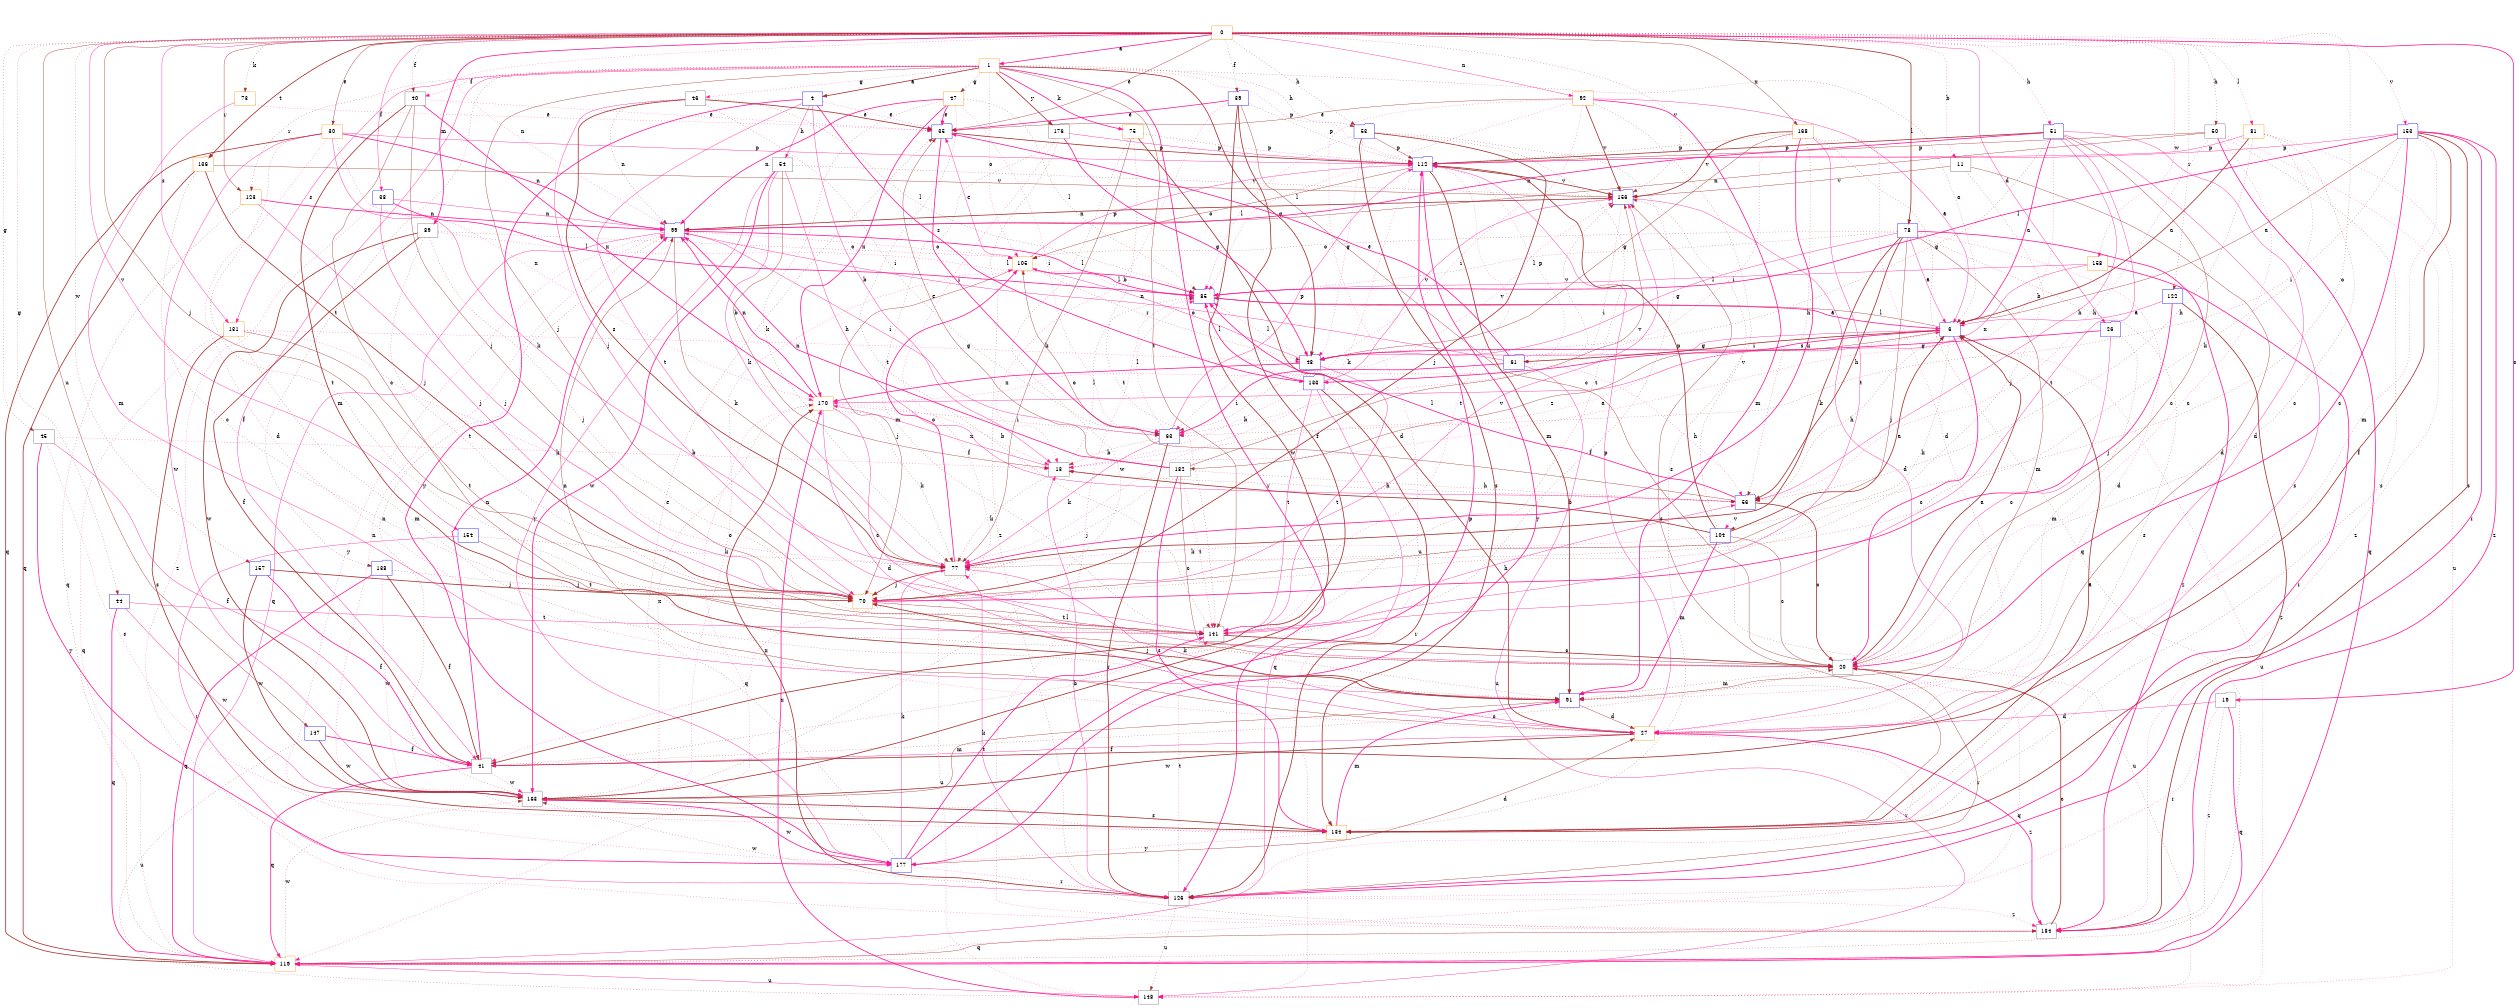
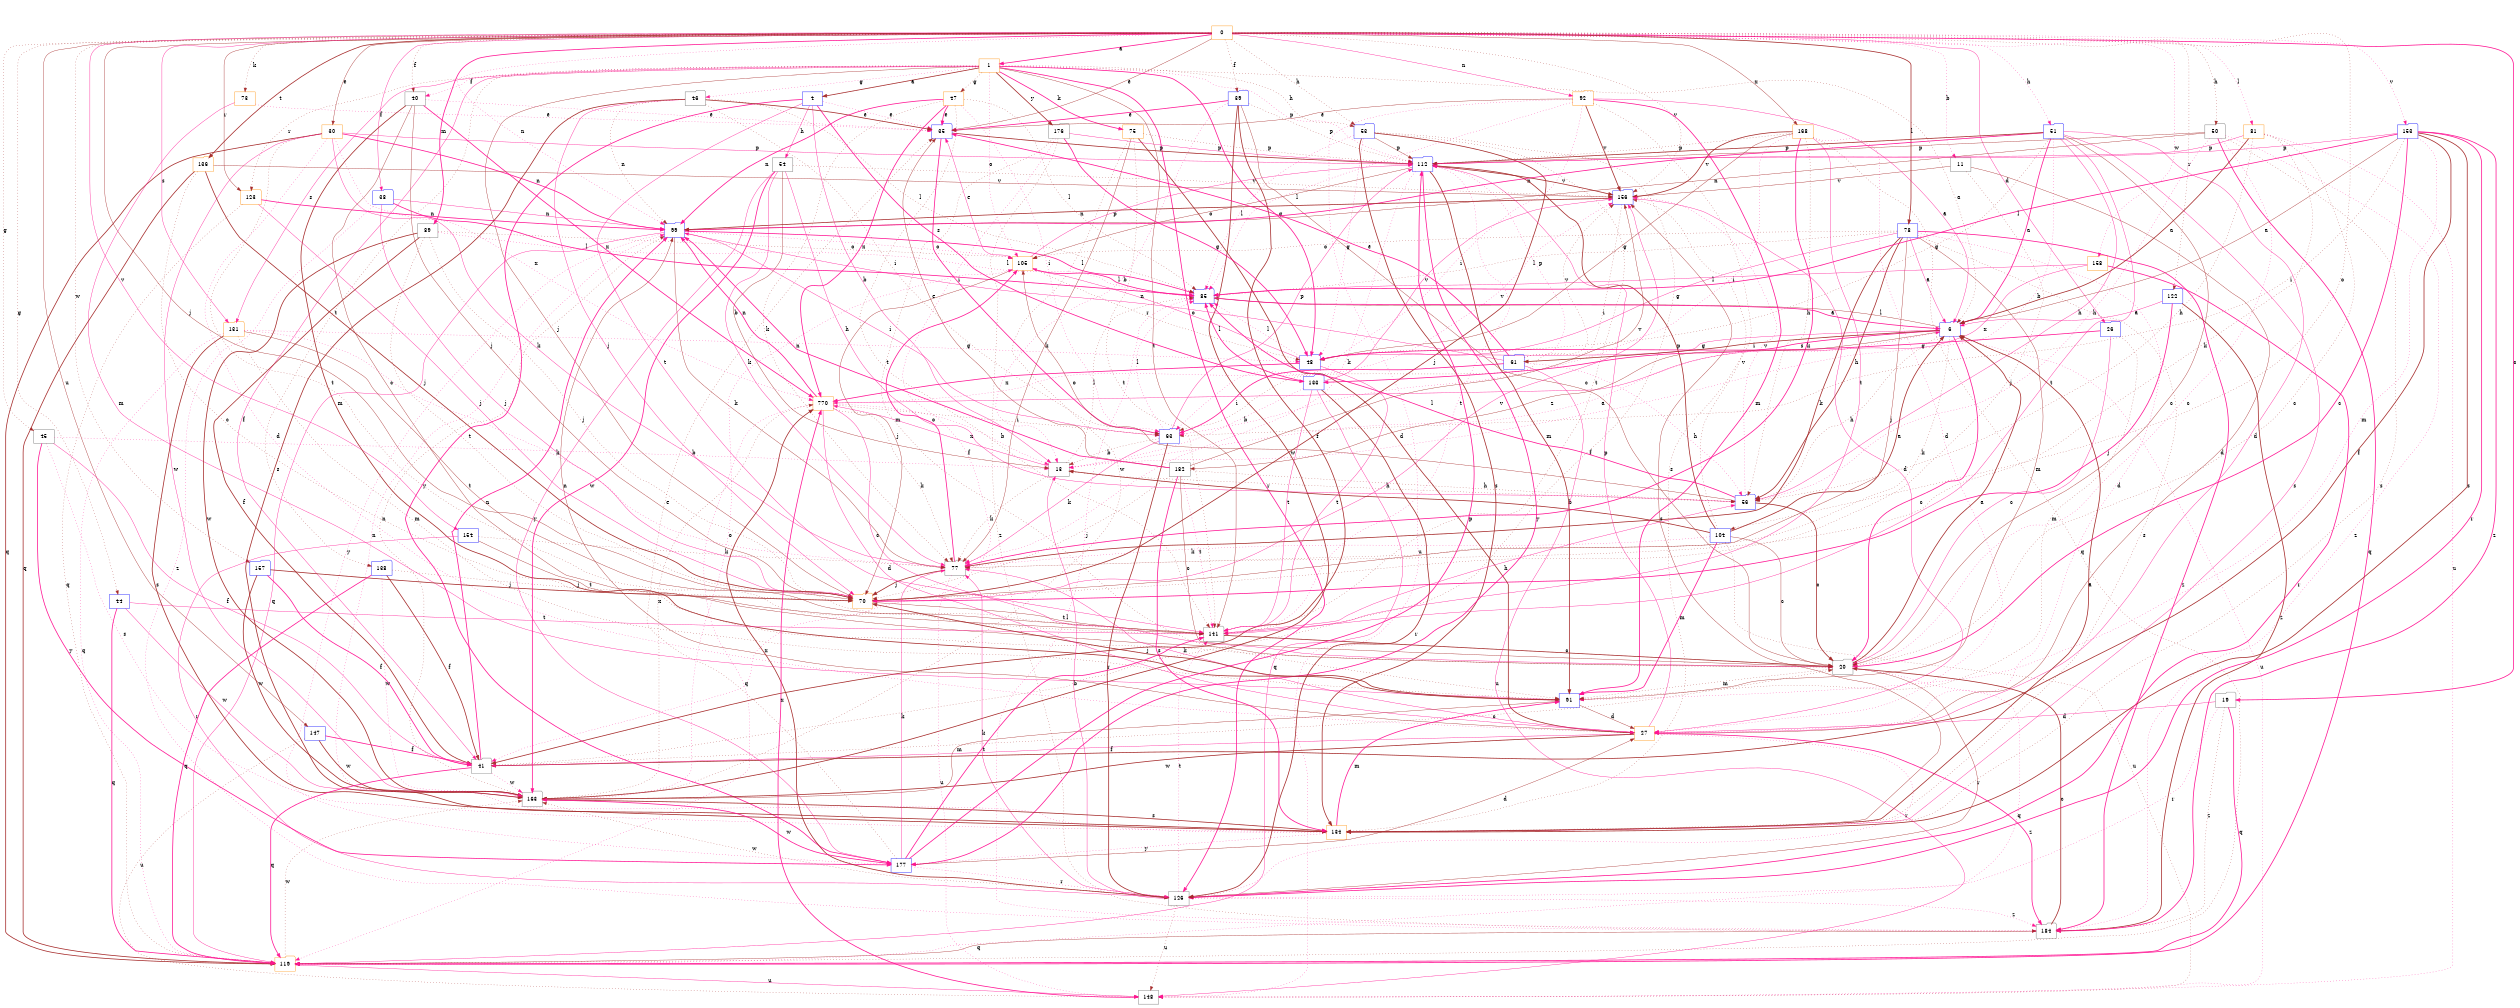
(1218, 136) -> (1218, 136)
(639, 363) -> (321, 773)
(823, 404) -> (823, 404)
(1734, 517) -> (1776, 324)
